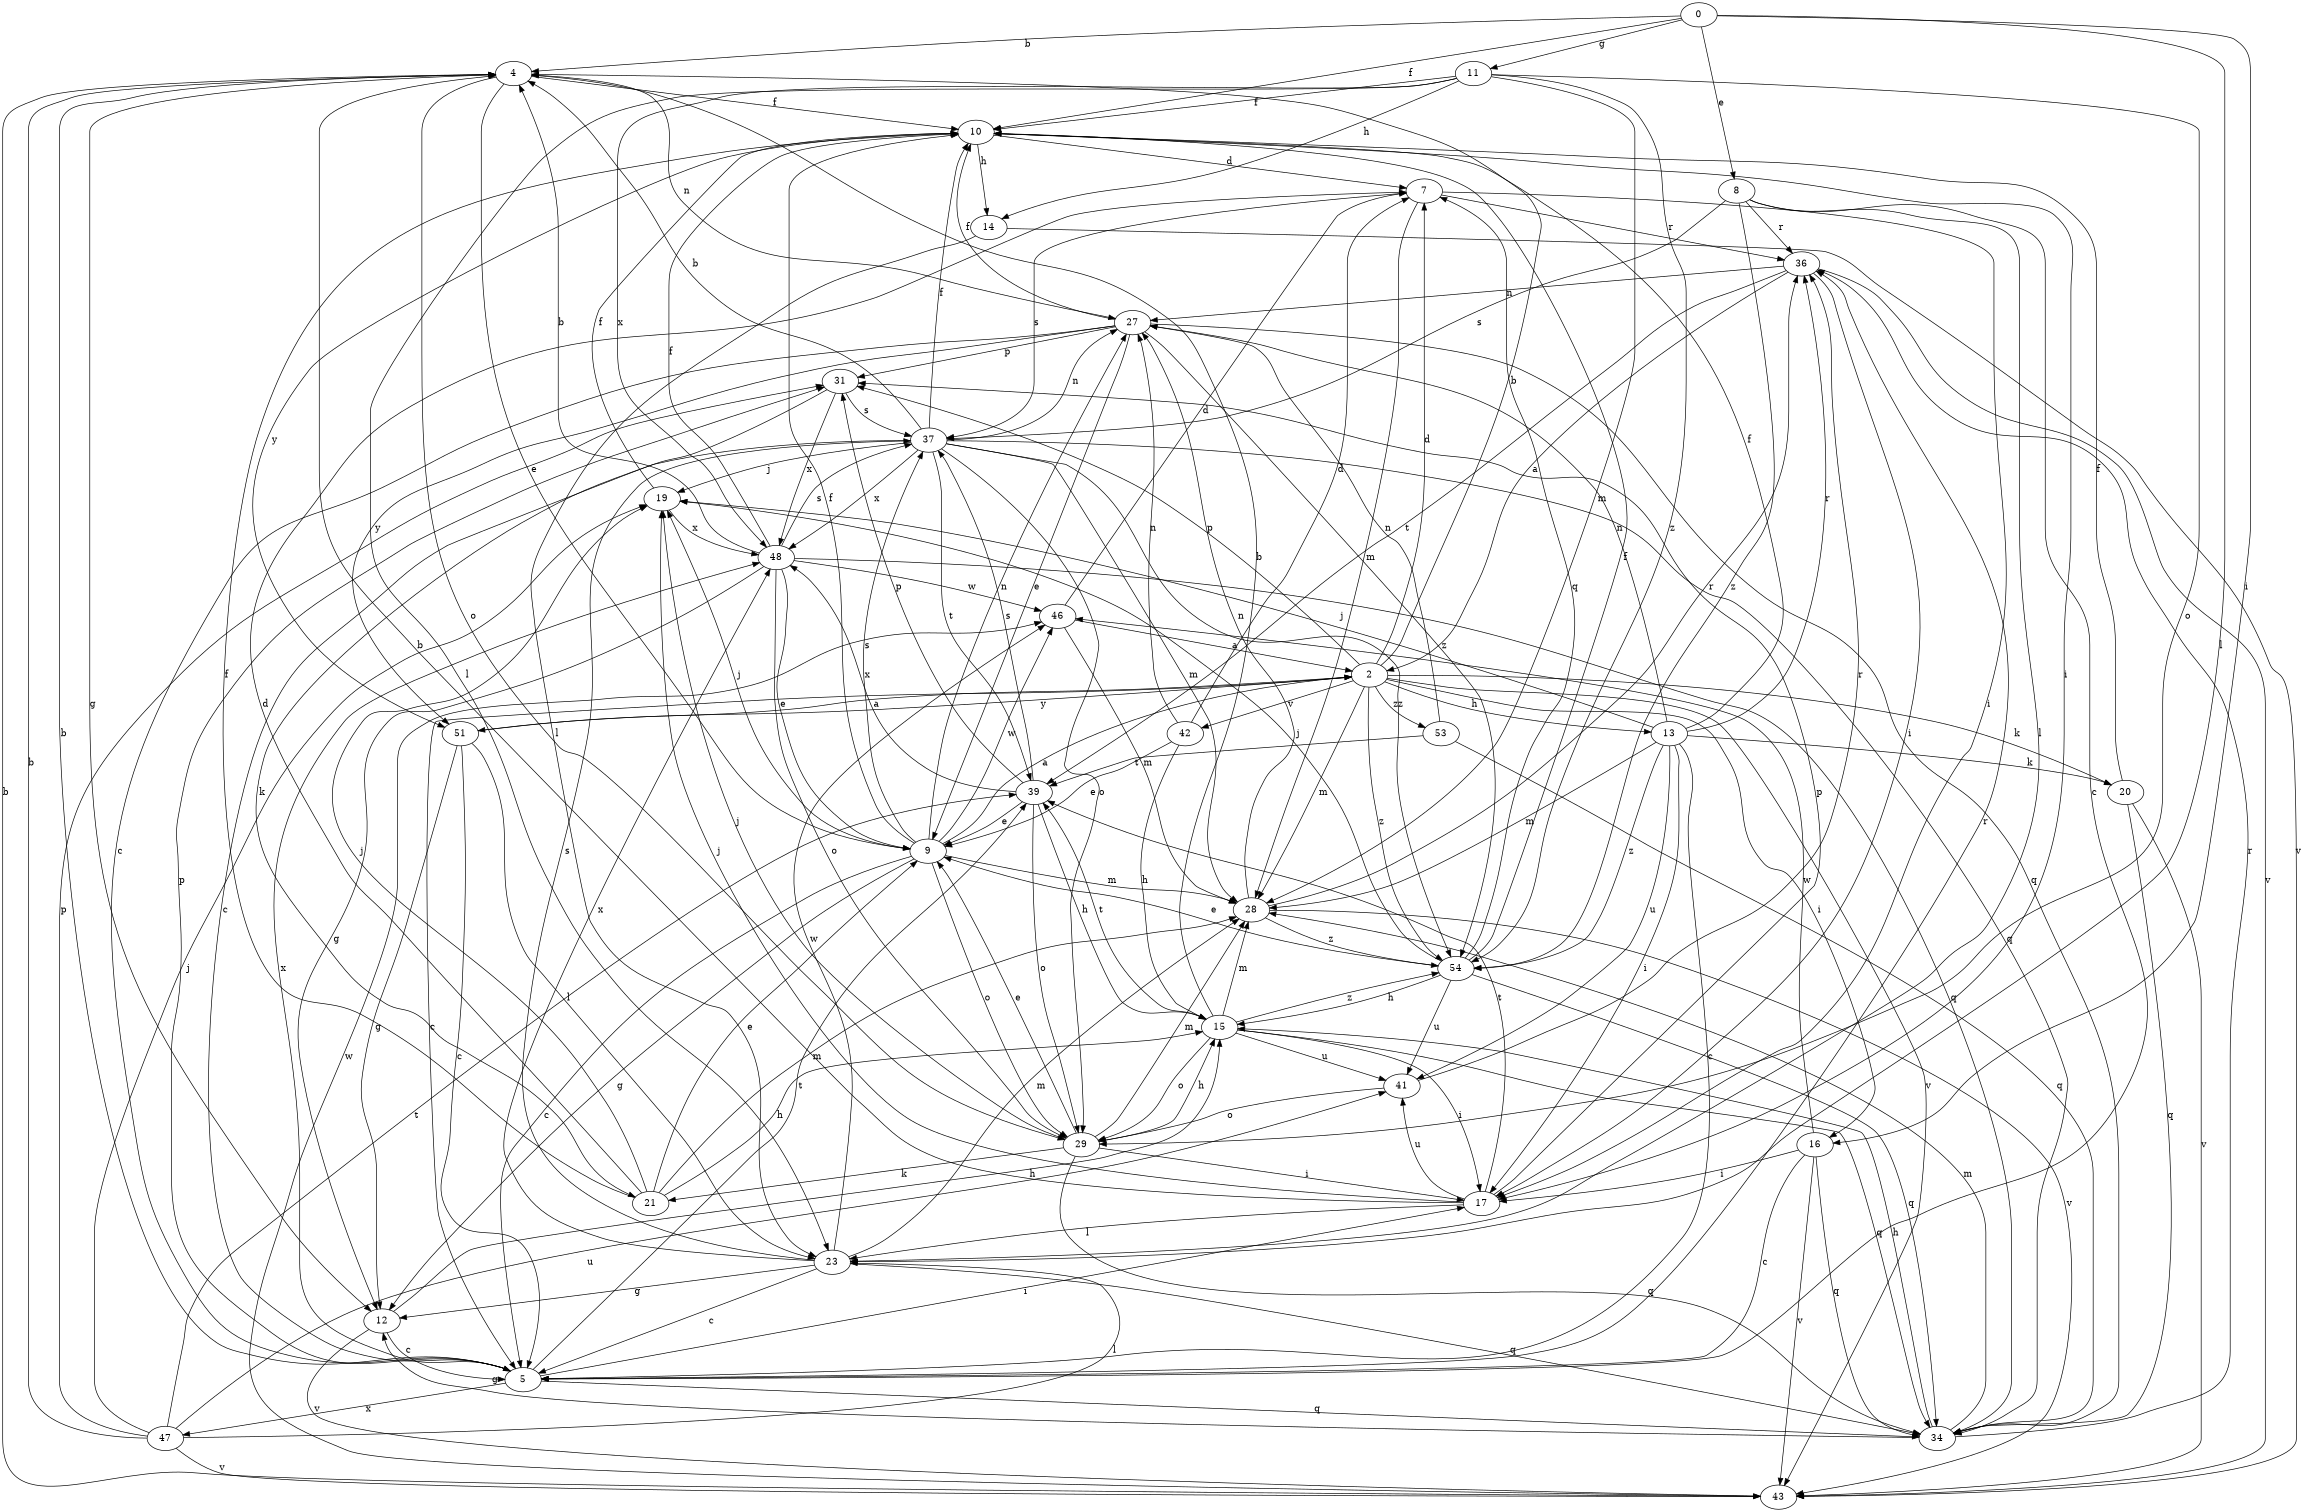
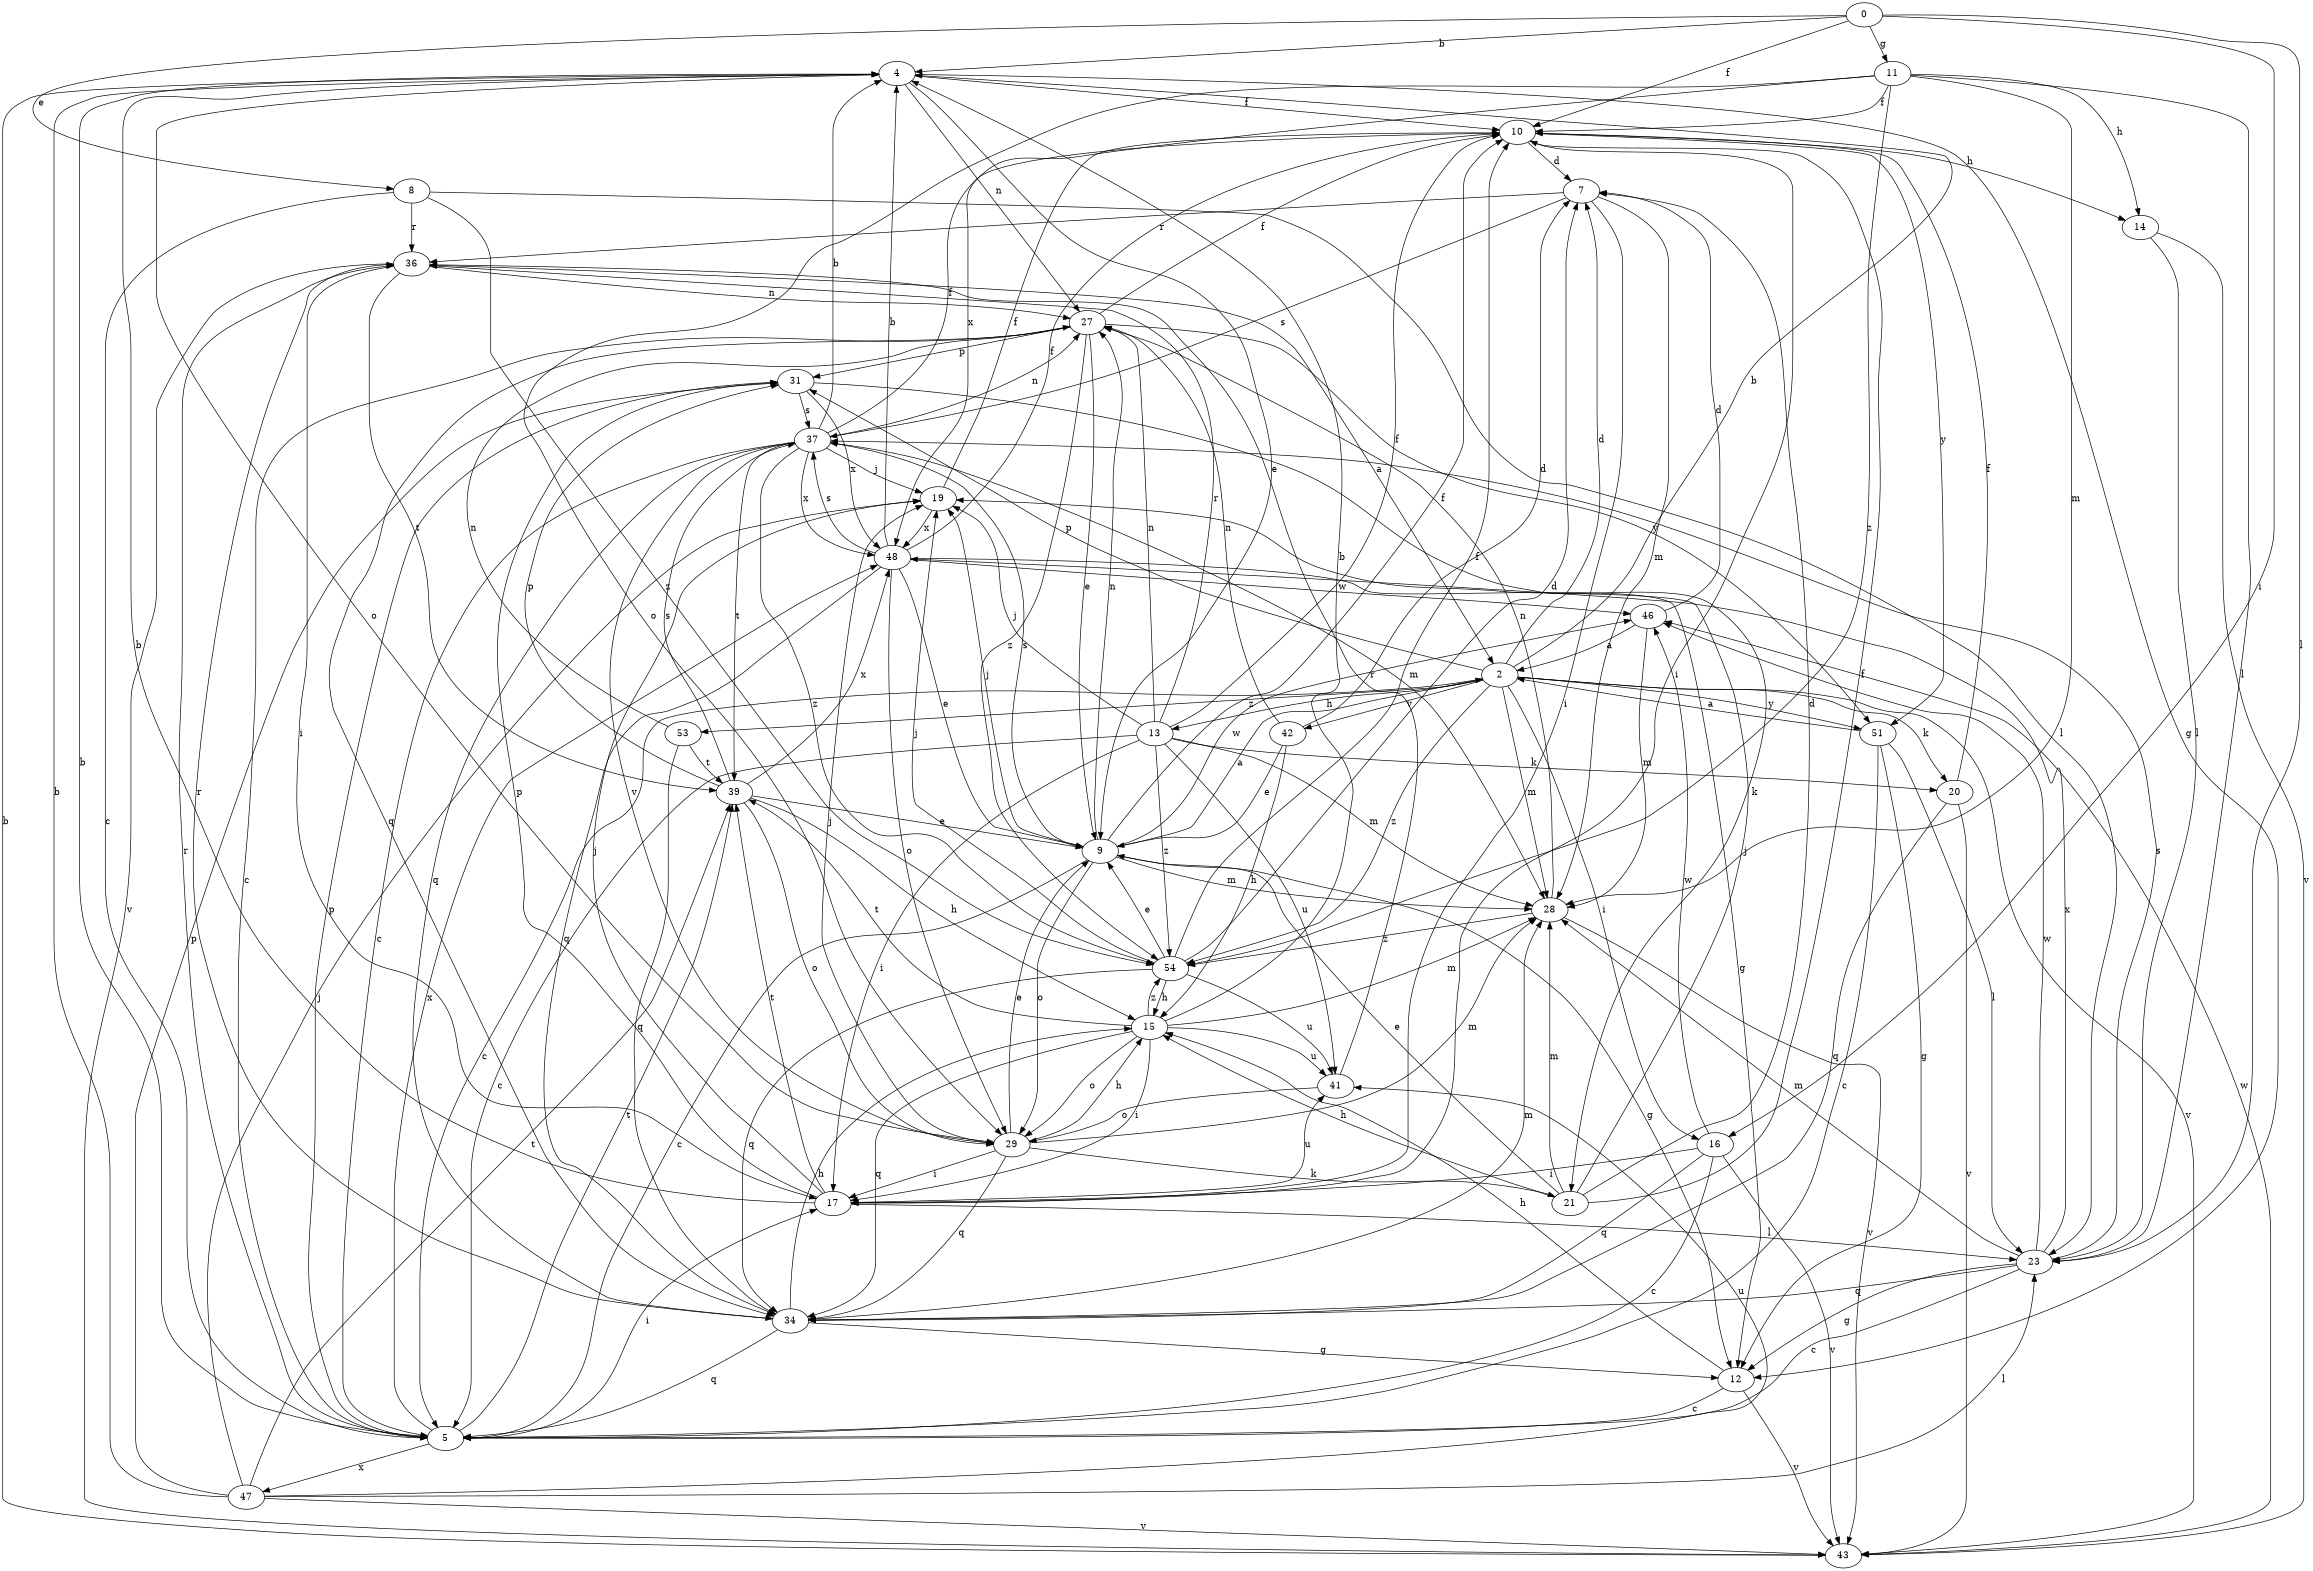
(1374, 363) -> none
(1575, 587) -> (1555, 587)
(1667, 643) -> none
(1102, 792) -> (635, 792)
(1227, 1409) -> (631, 1404)
